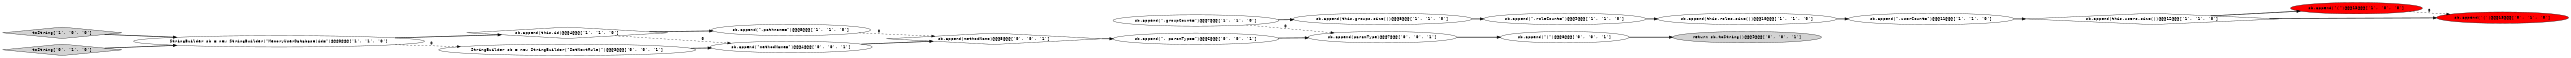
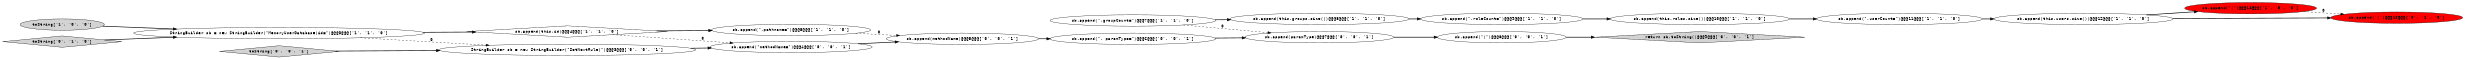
(2152, 19) -> (2083, 19)
(62, 33) -> (62, 25)
(1747, 37) -> (1700, 37)
(994, 39) -> (962, 39)
none -> (279, 51)
